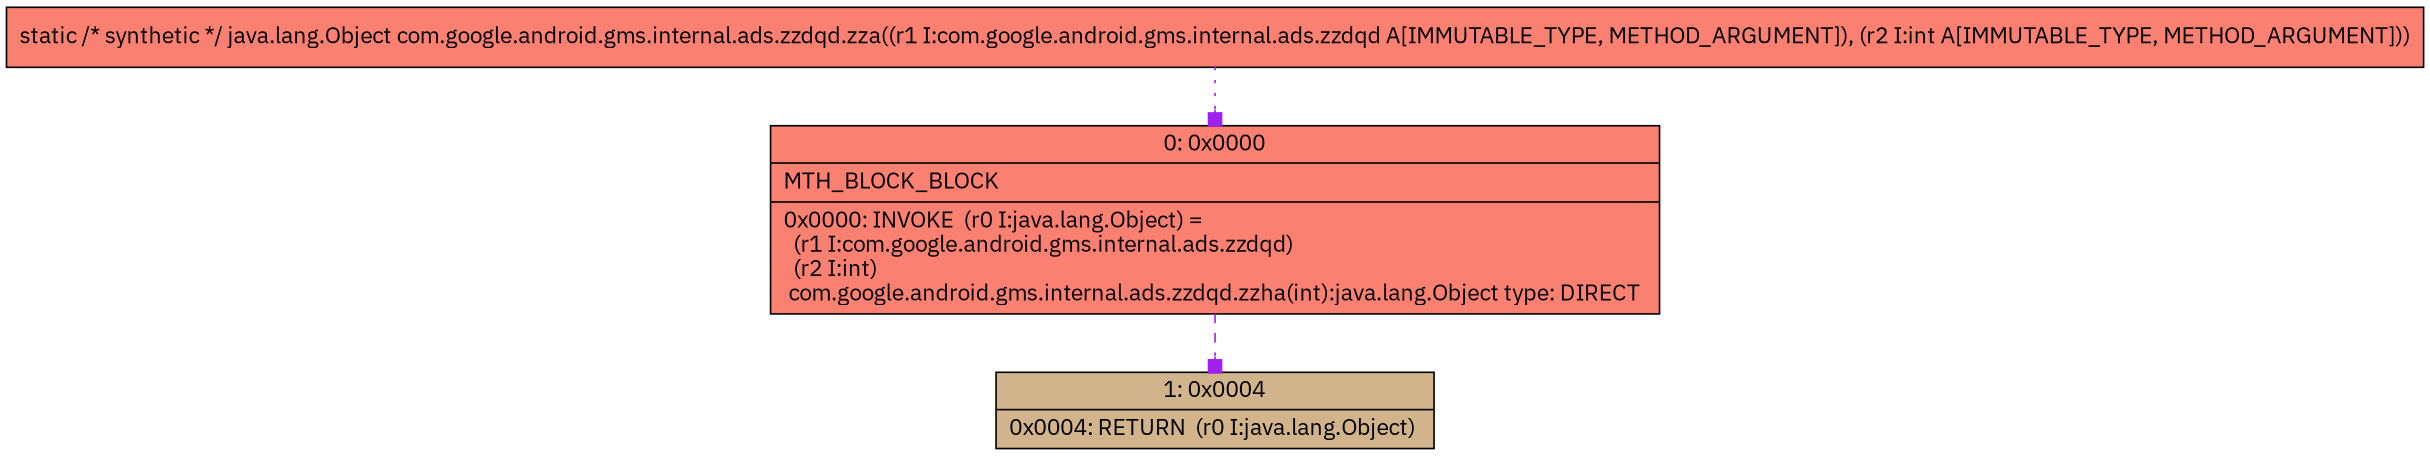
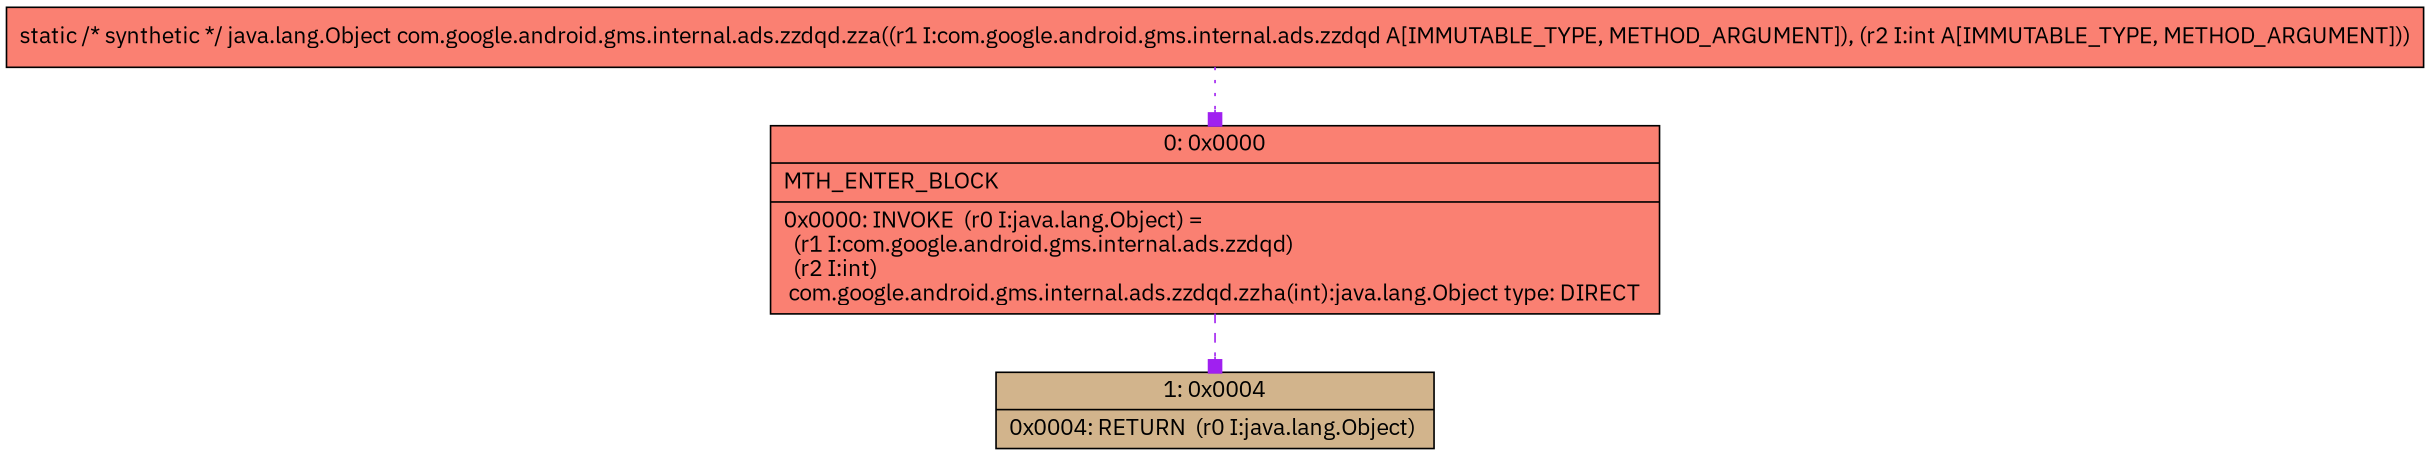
(891, 182) -> (891, 182)
